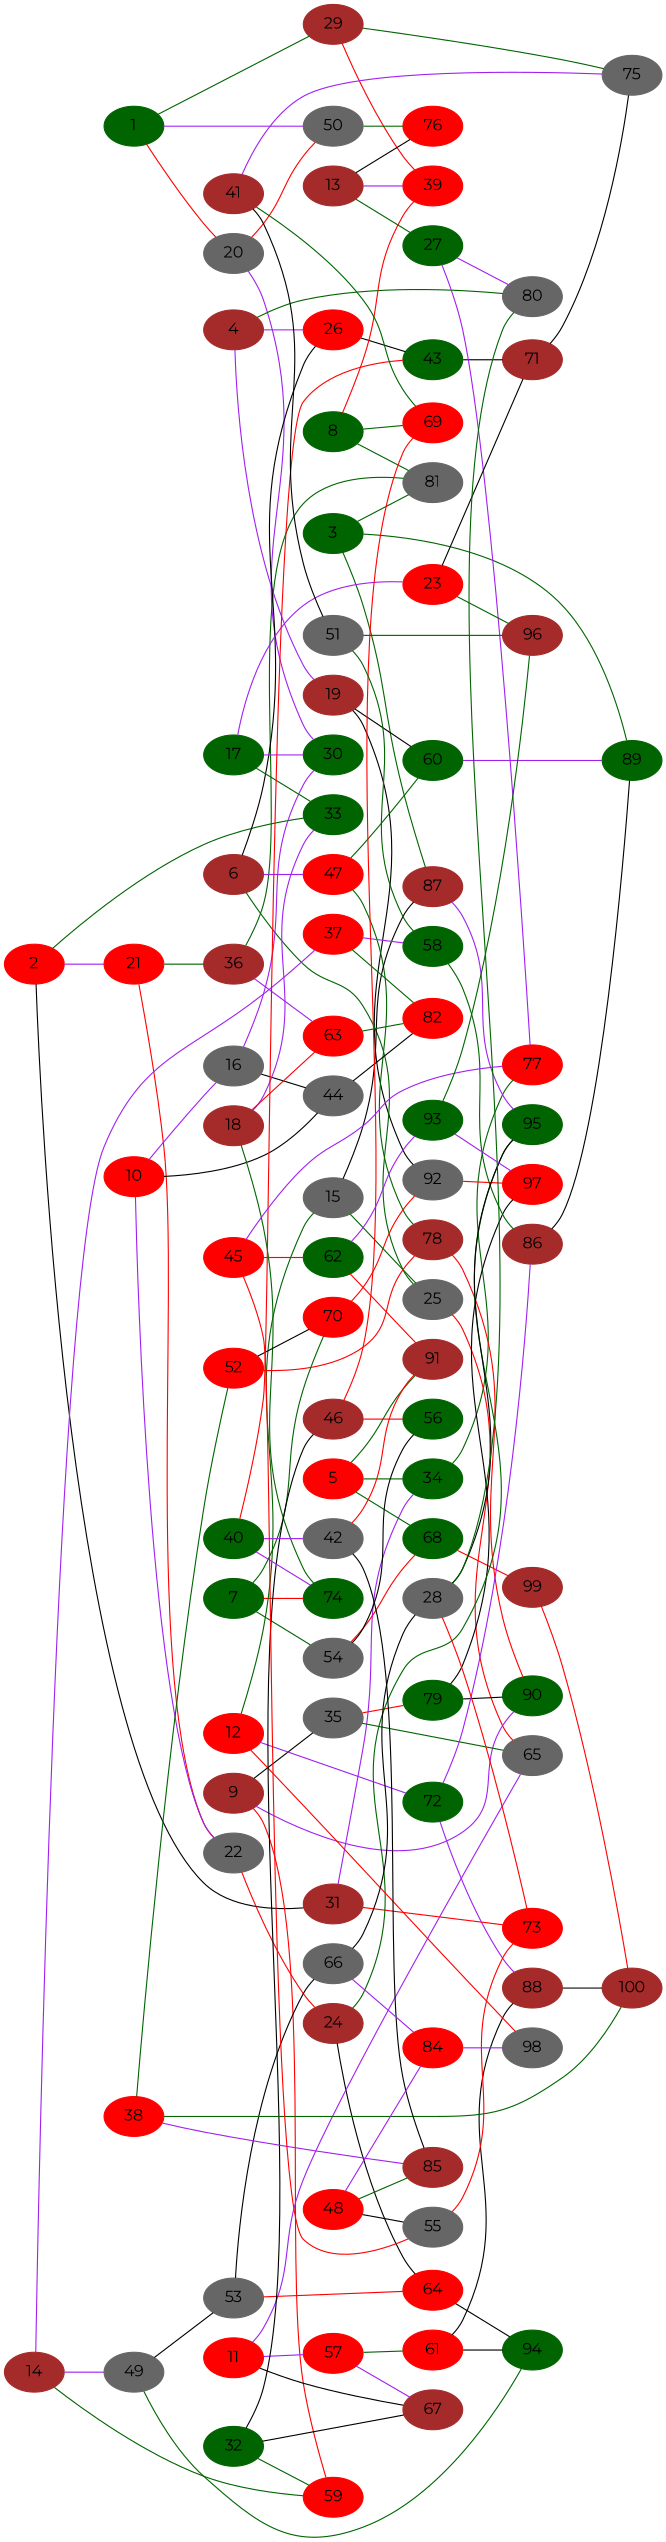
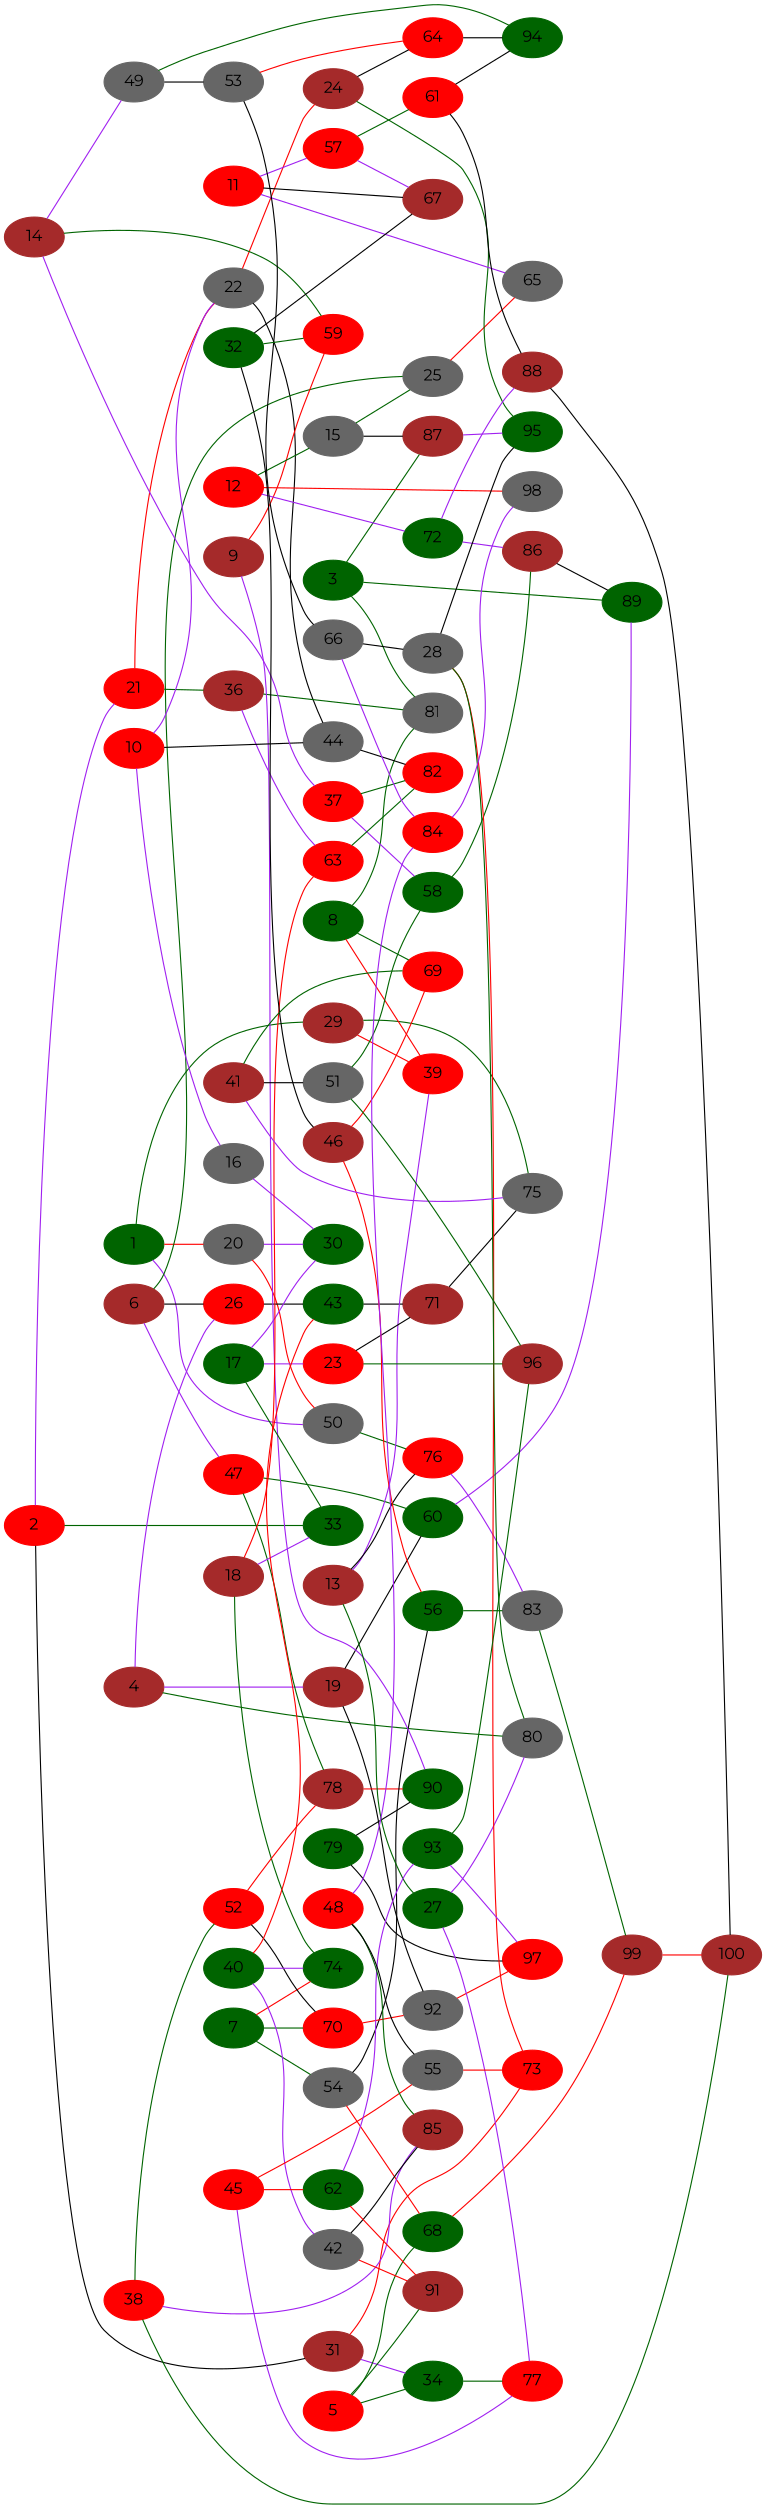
(291, 1083) -> (293, 511)
none -> (532, 1611)
(333, 1718) -> none
